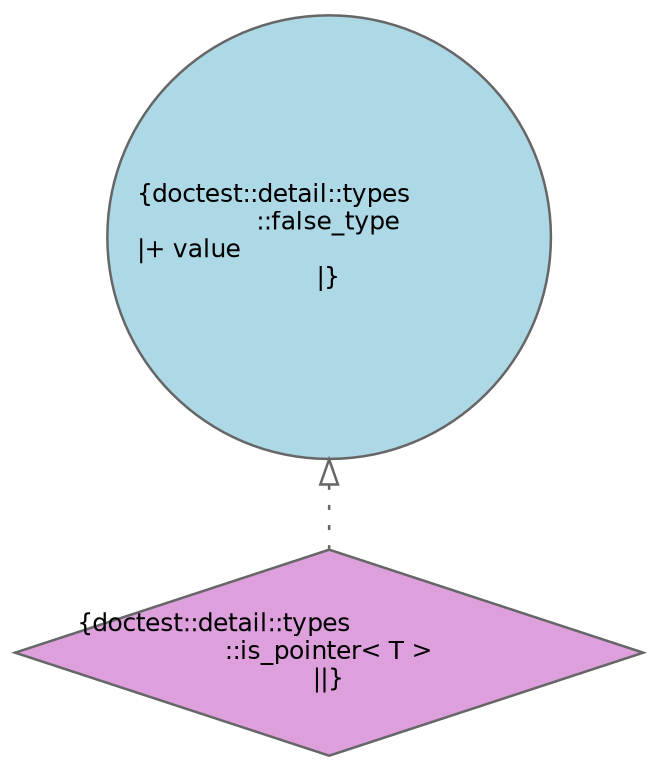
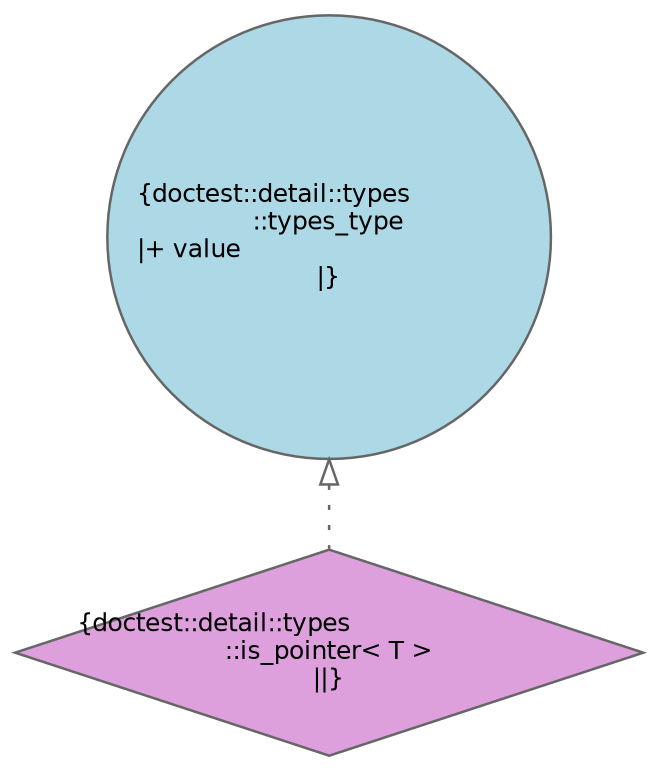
(329, 237) -> (329, 237)
